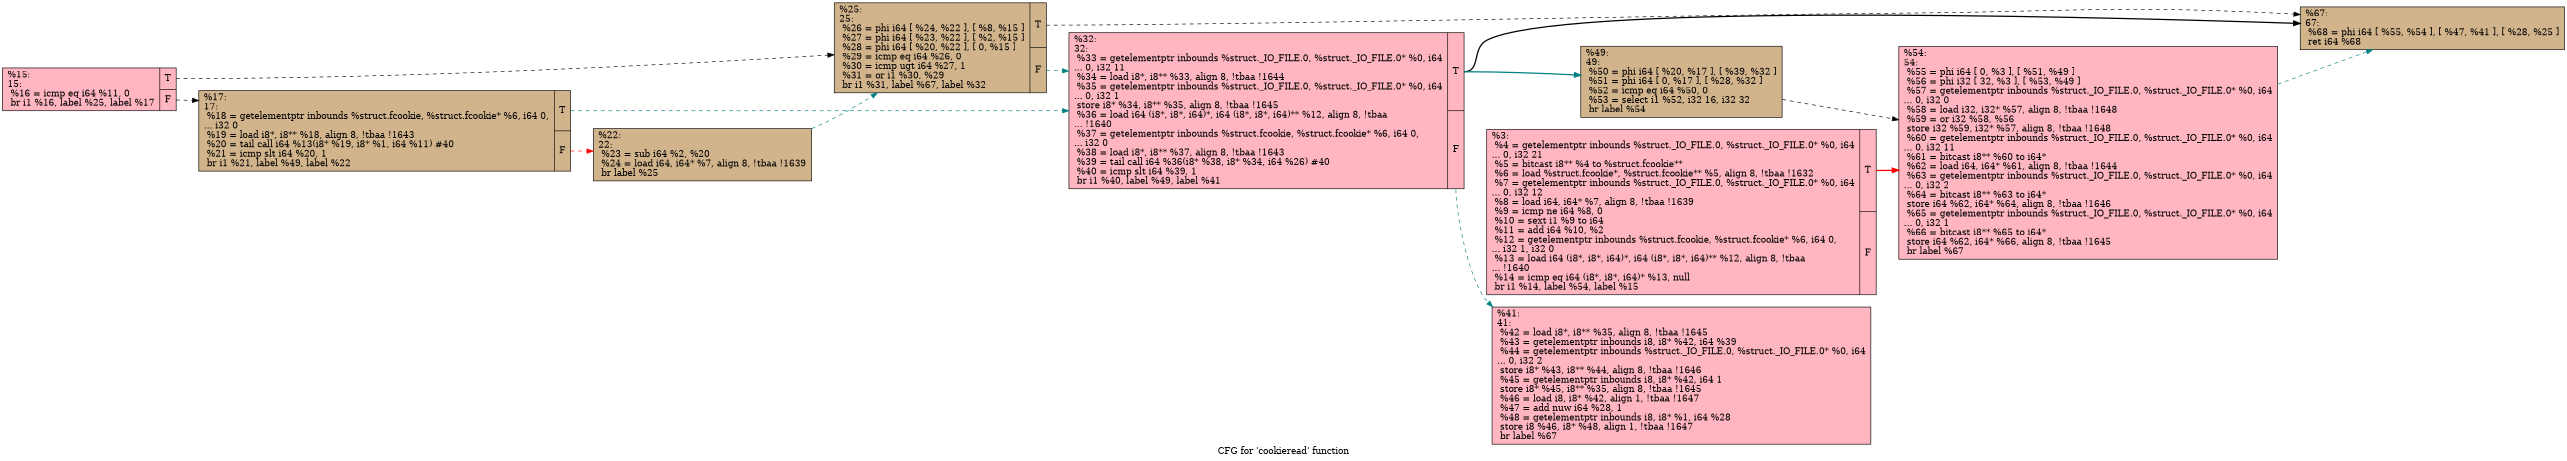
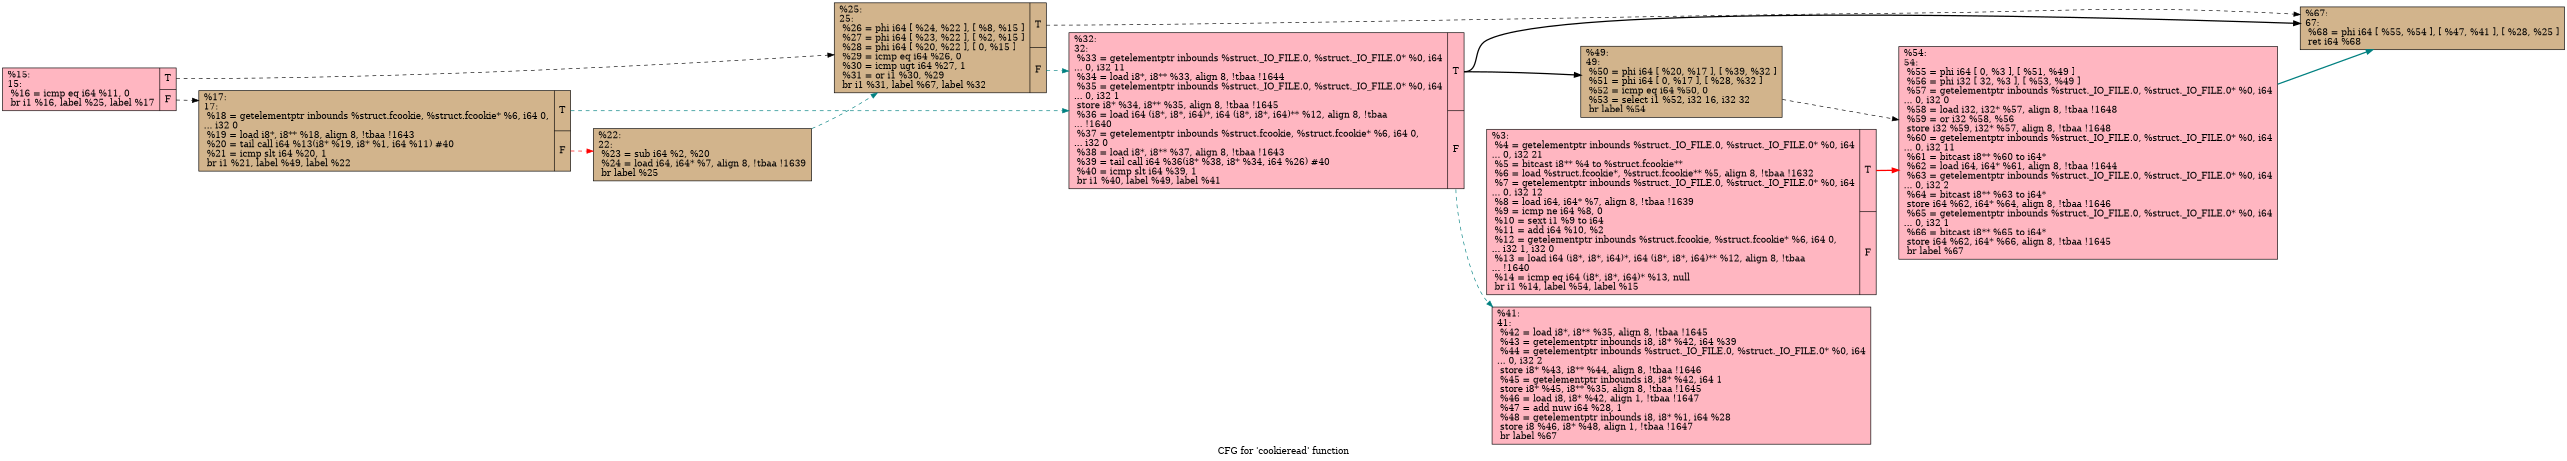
(2322, 68) -> (2322, 68)
(1519, 73) -> (1519, 73)
